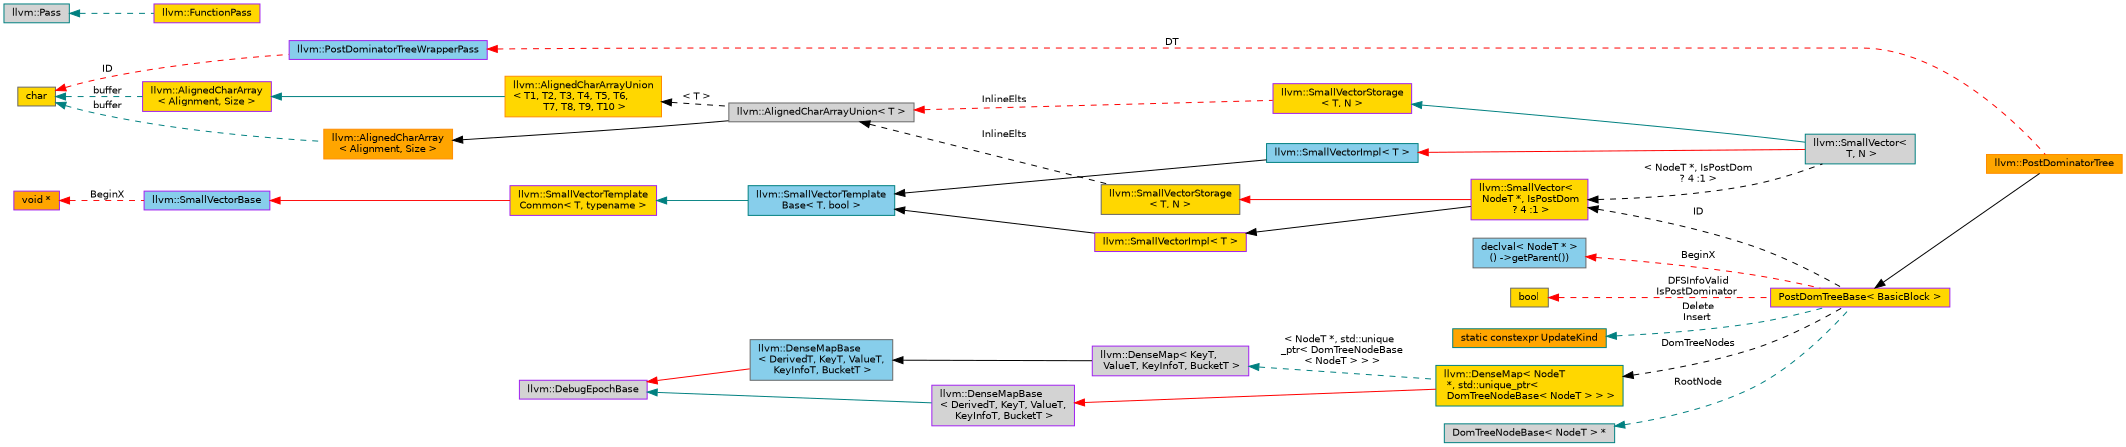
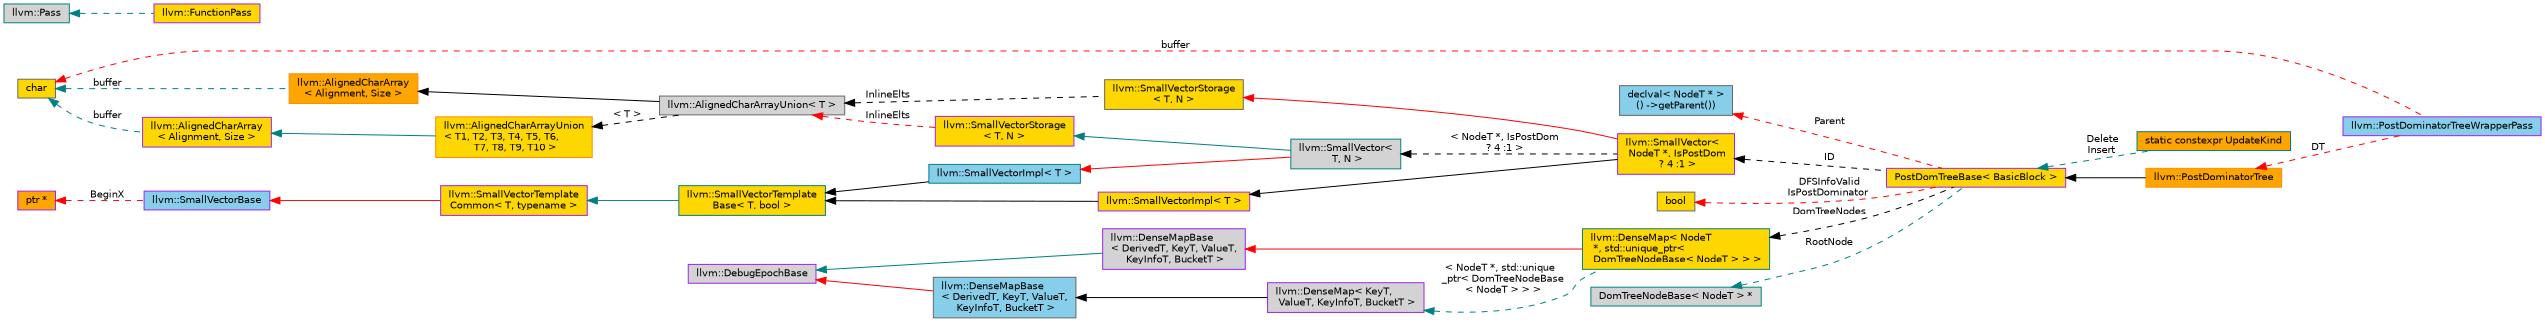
(1288, 48) -> (2333, 151)
(106, 69) -> (1174, 46)
(1712, 191) -> (1514, 154)
(37, 201) -> (37, 201)
(821, 201) -> (752, 201)
(1697, 255) -> (1828, 122)
(1722, 327) -> (2100, 159)
